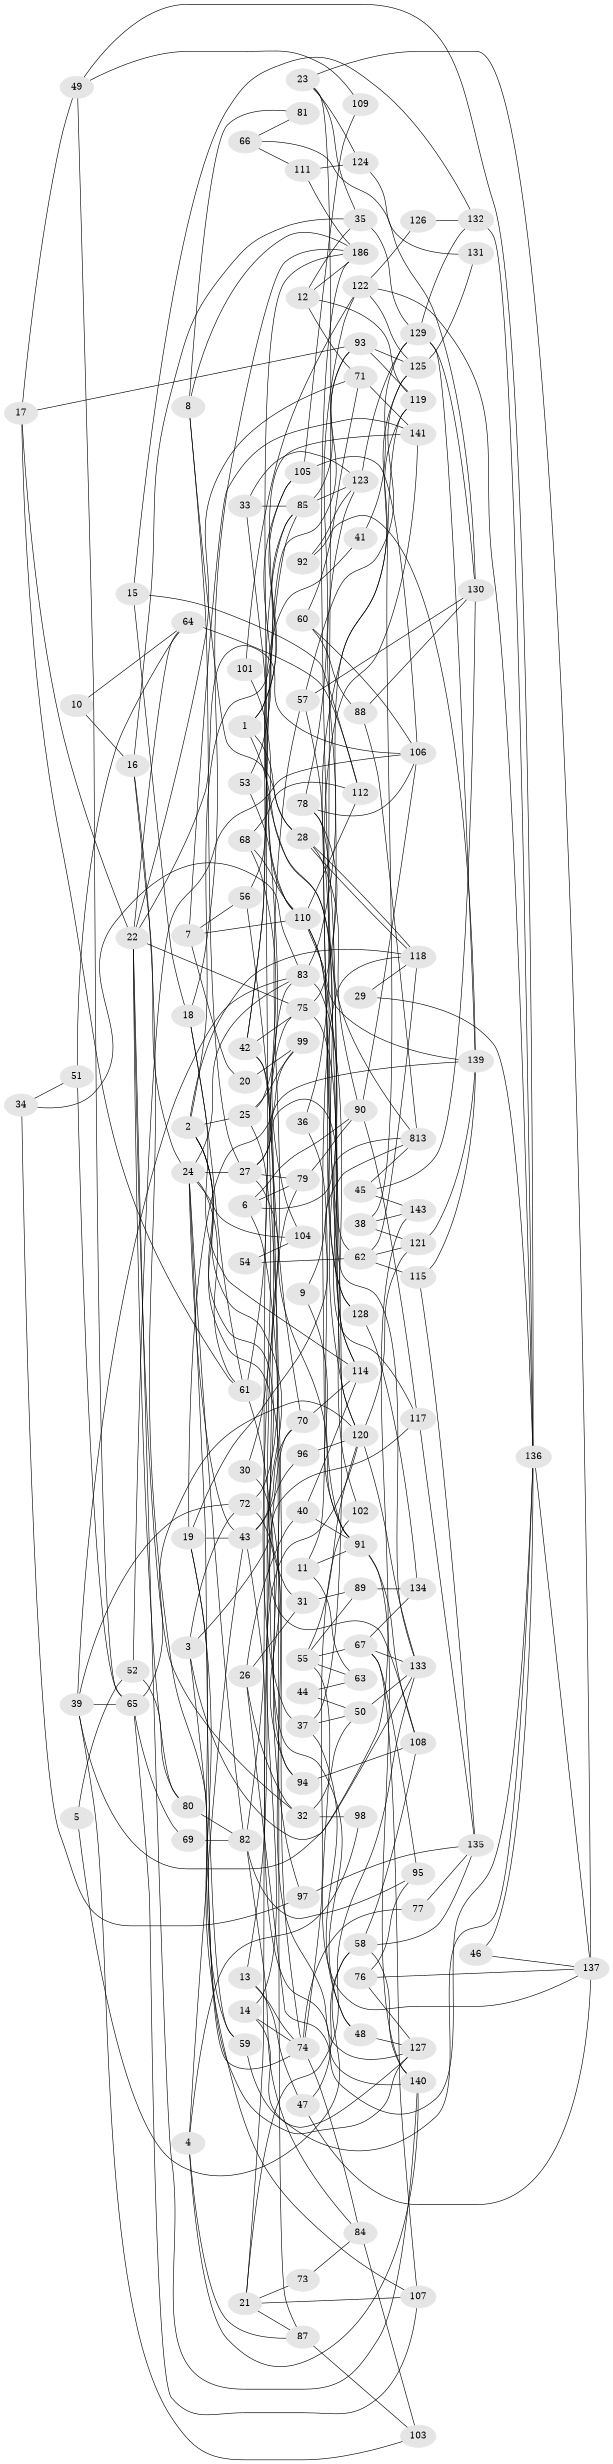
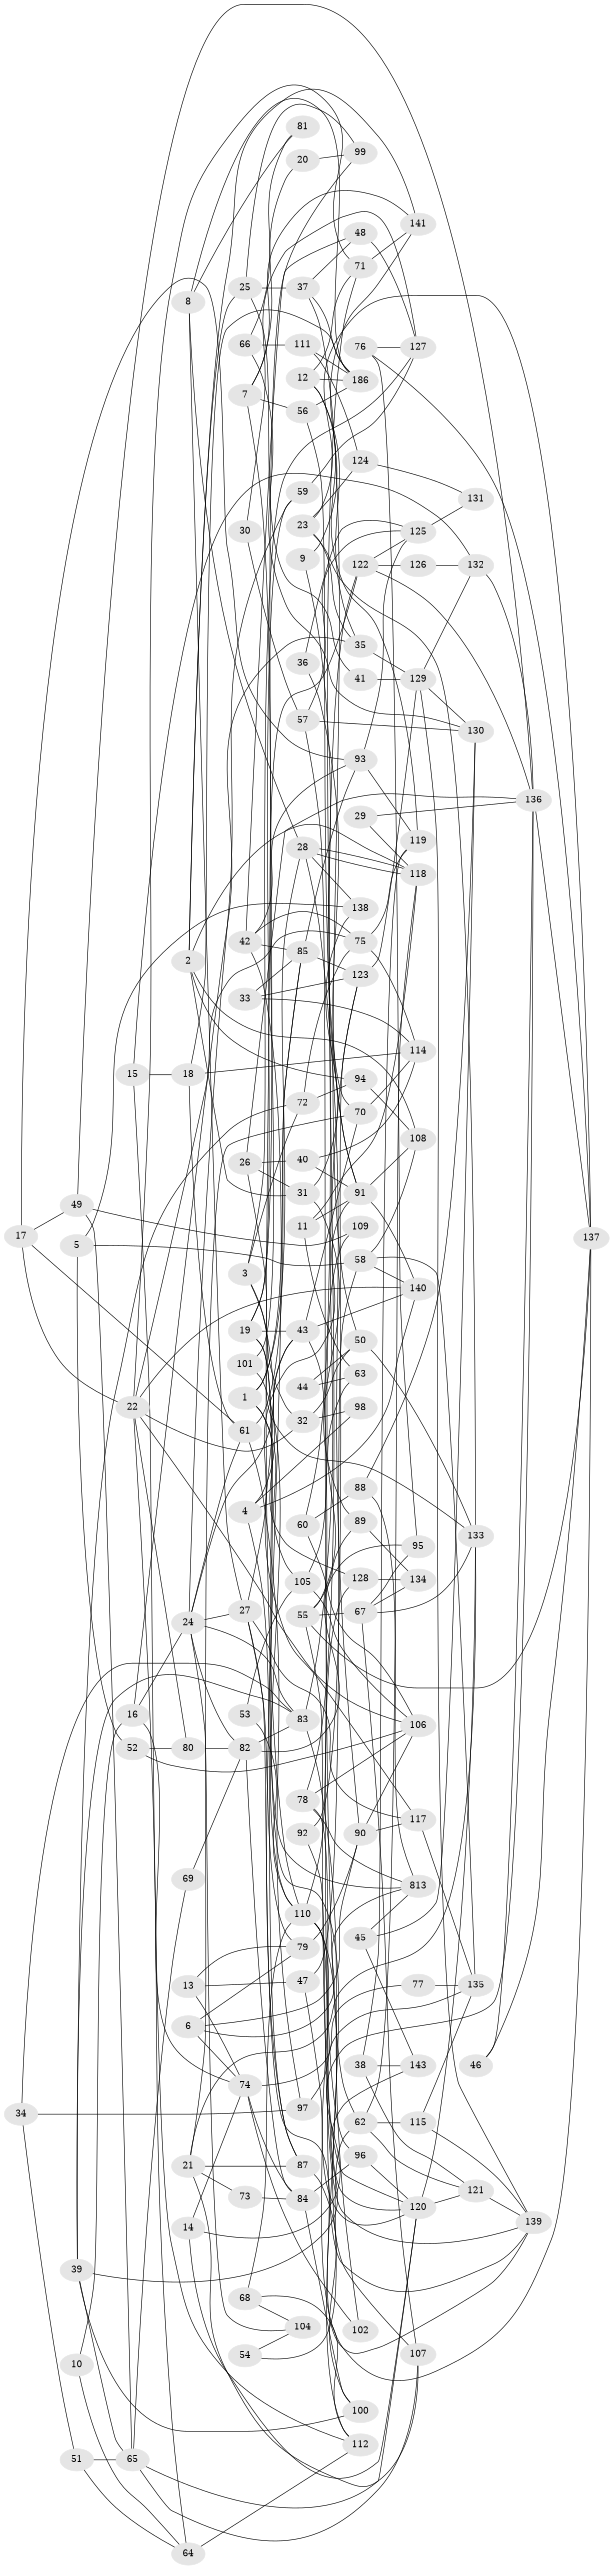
none -> (361, 909)
none -> (332, 2178)
(418, 2436) -> (361, 2411)
